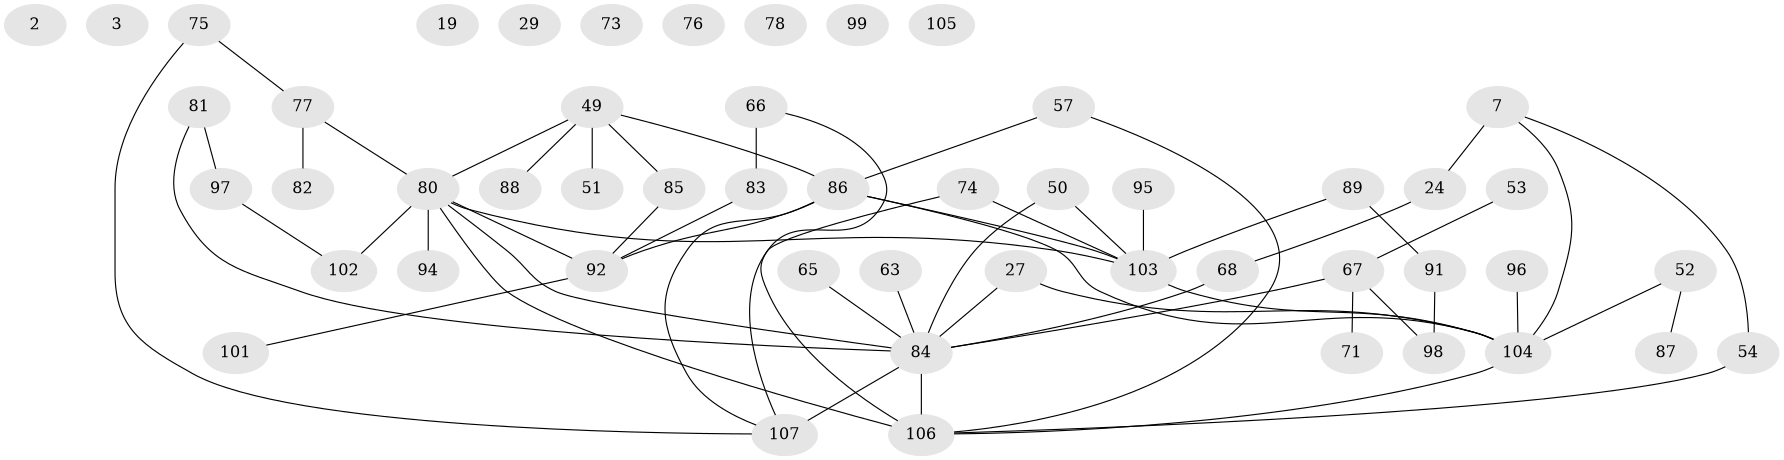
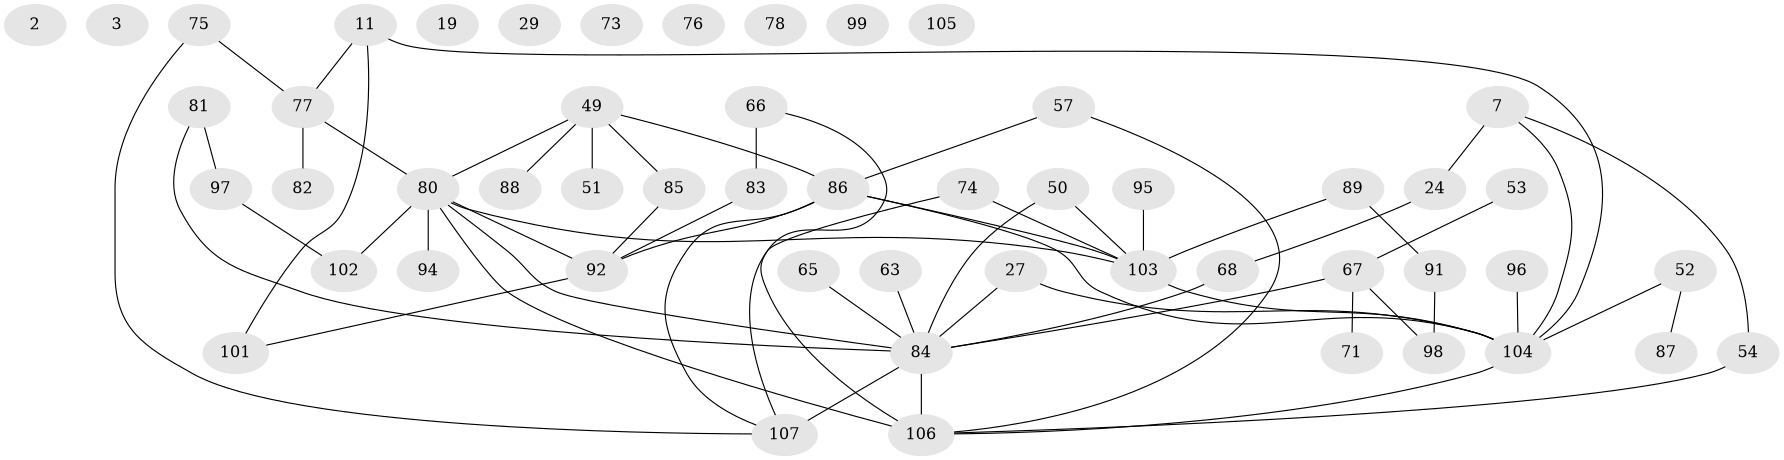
none -> (366, 25)
